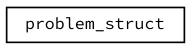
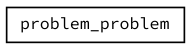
(96, 25) -> (96, 25)
